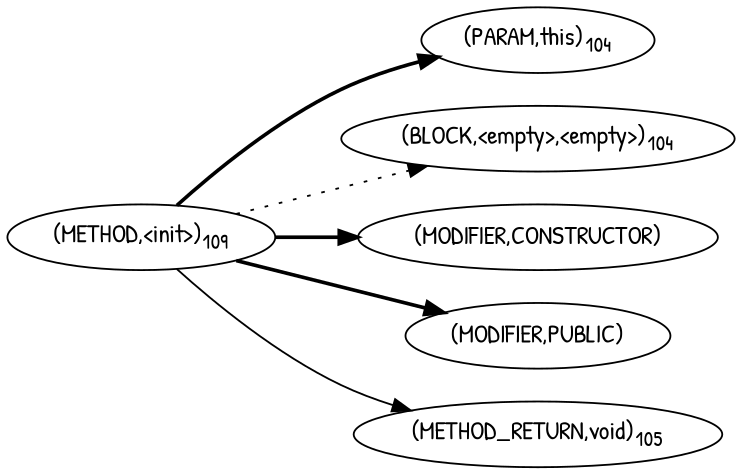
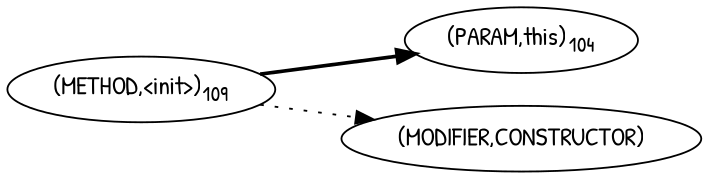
(538, 139) -> none
(307, 237) -> (308, 111)
(538, 336) -> none
(538, 434) -> none
